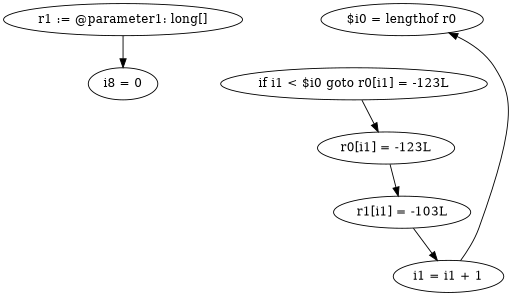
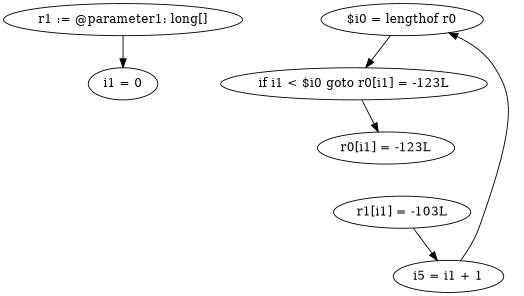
none -> (381, 48)
(123, 84) -> (123, 84)
(393, 176) -> none
(449, 276) -> (449, 276)
